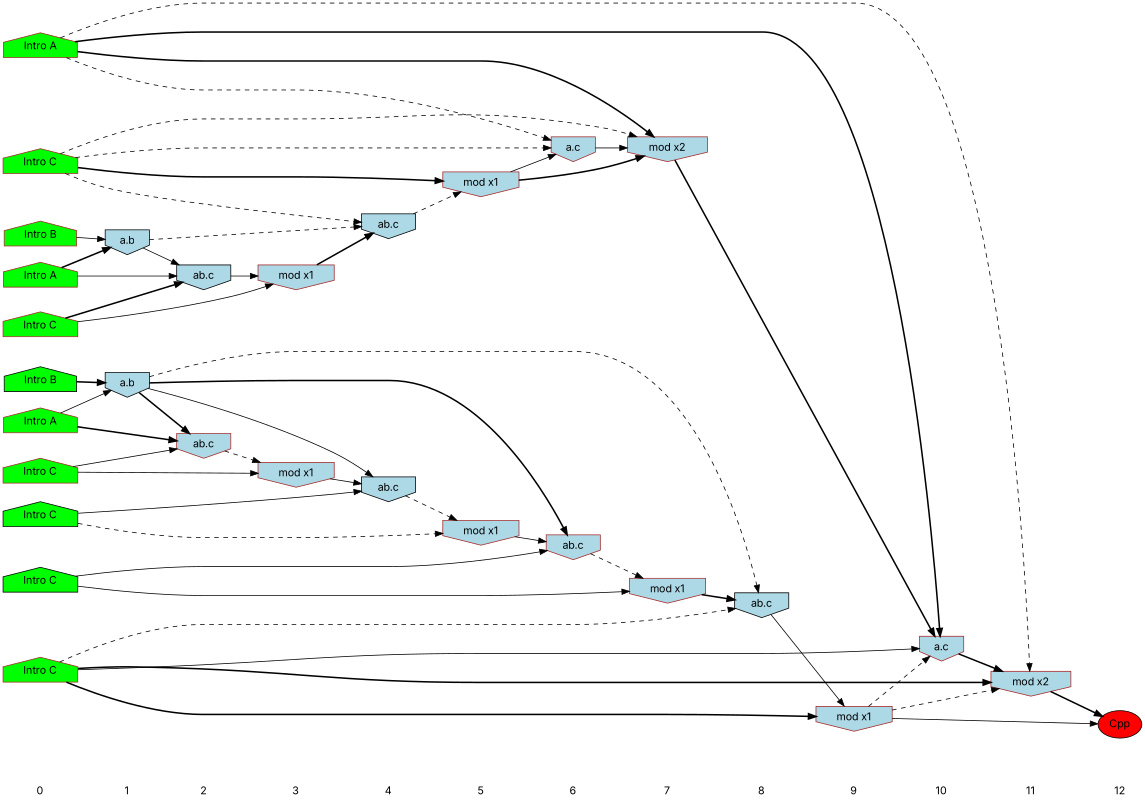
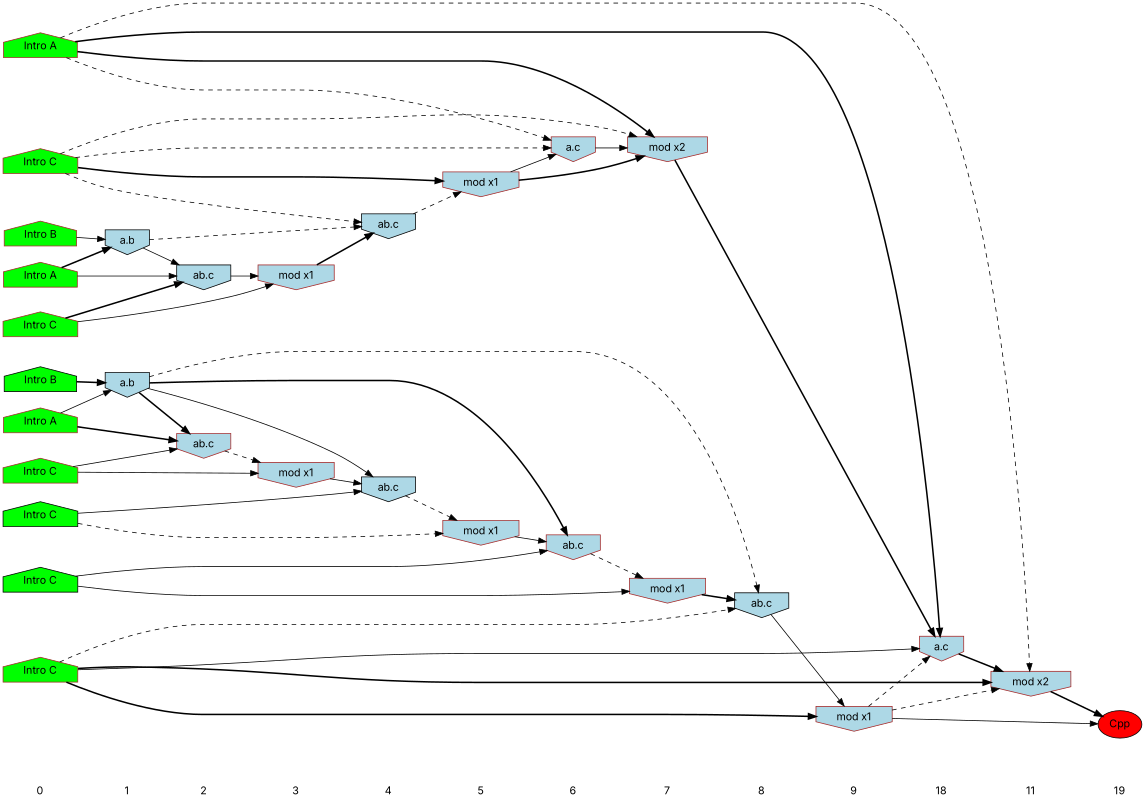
(942, 791) -> (942, 791)
(1120, 791) -> (1120, 791)
